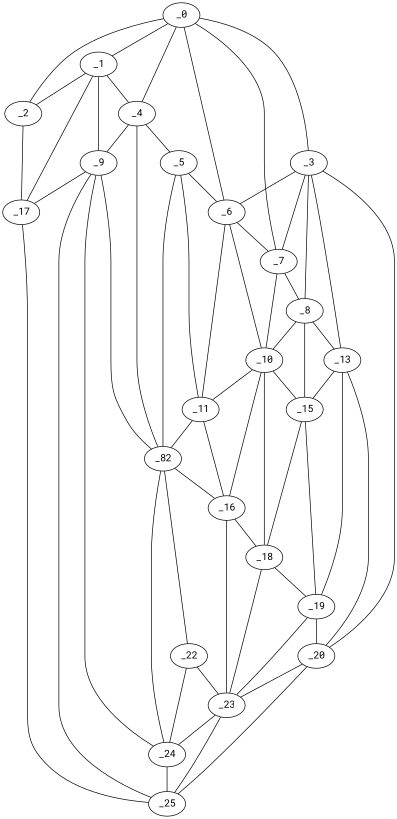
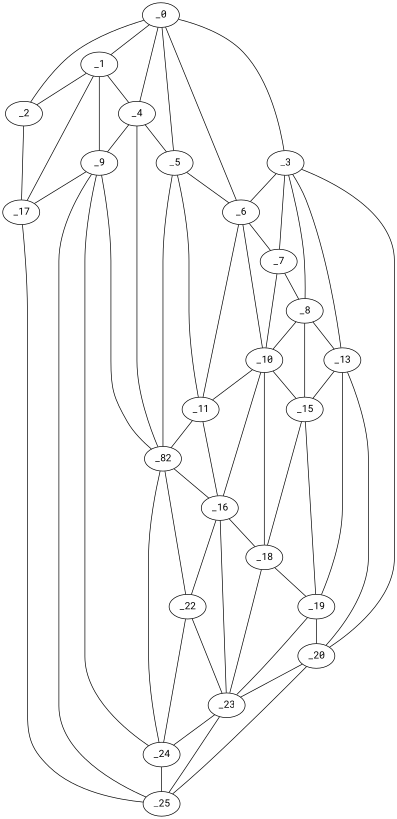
(264, 123) -> (168, 89)
none -> (204, 557)
